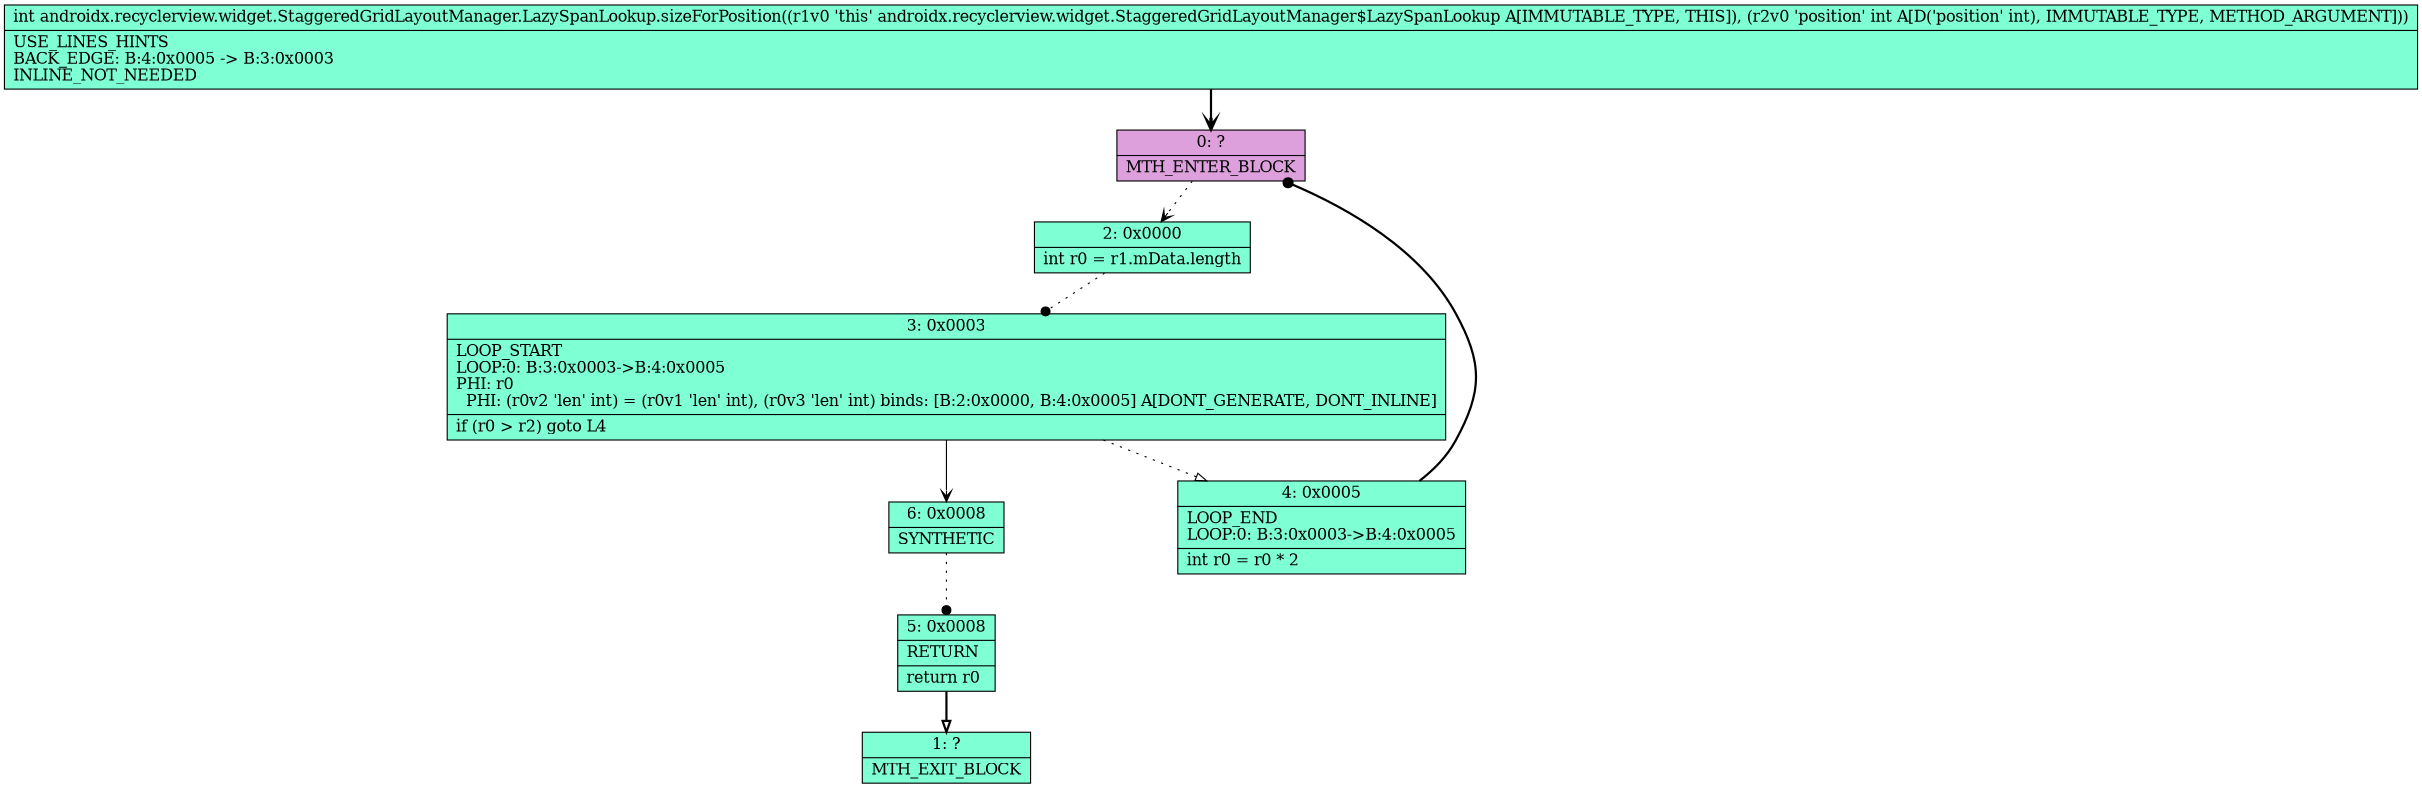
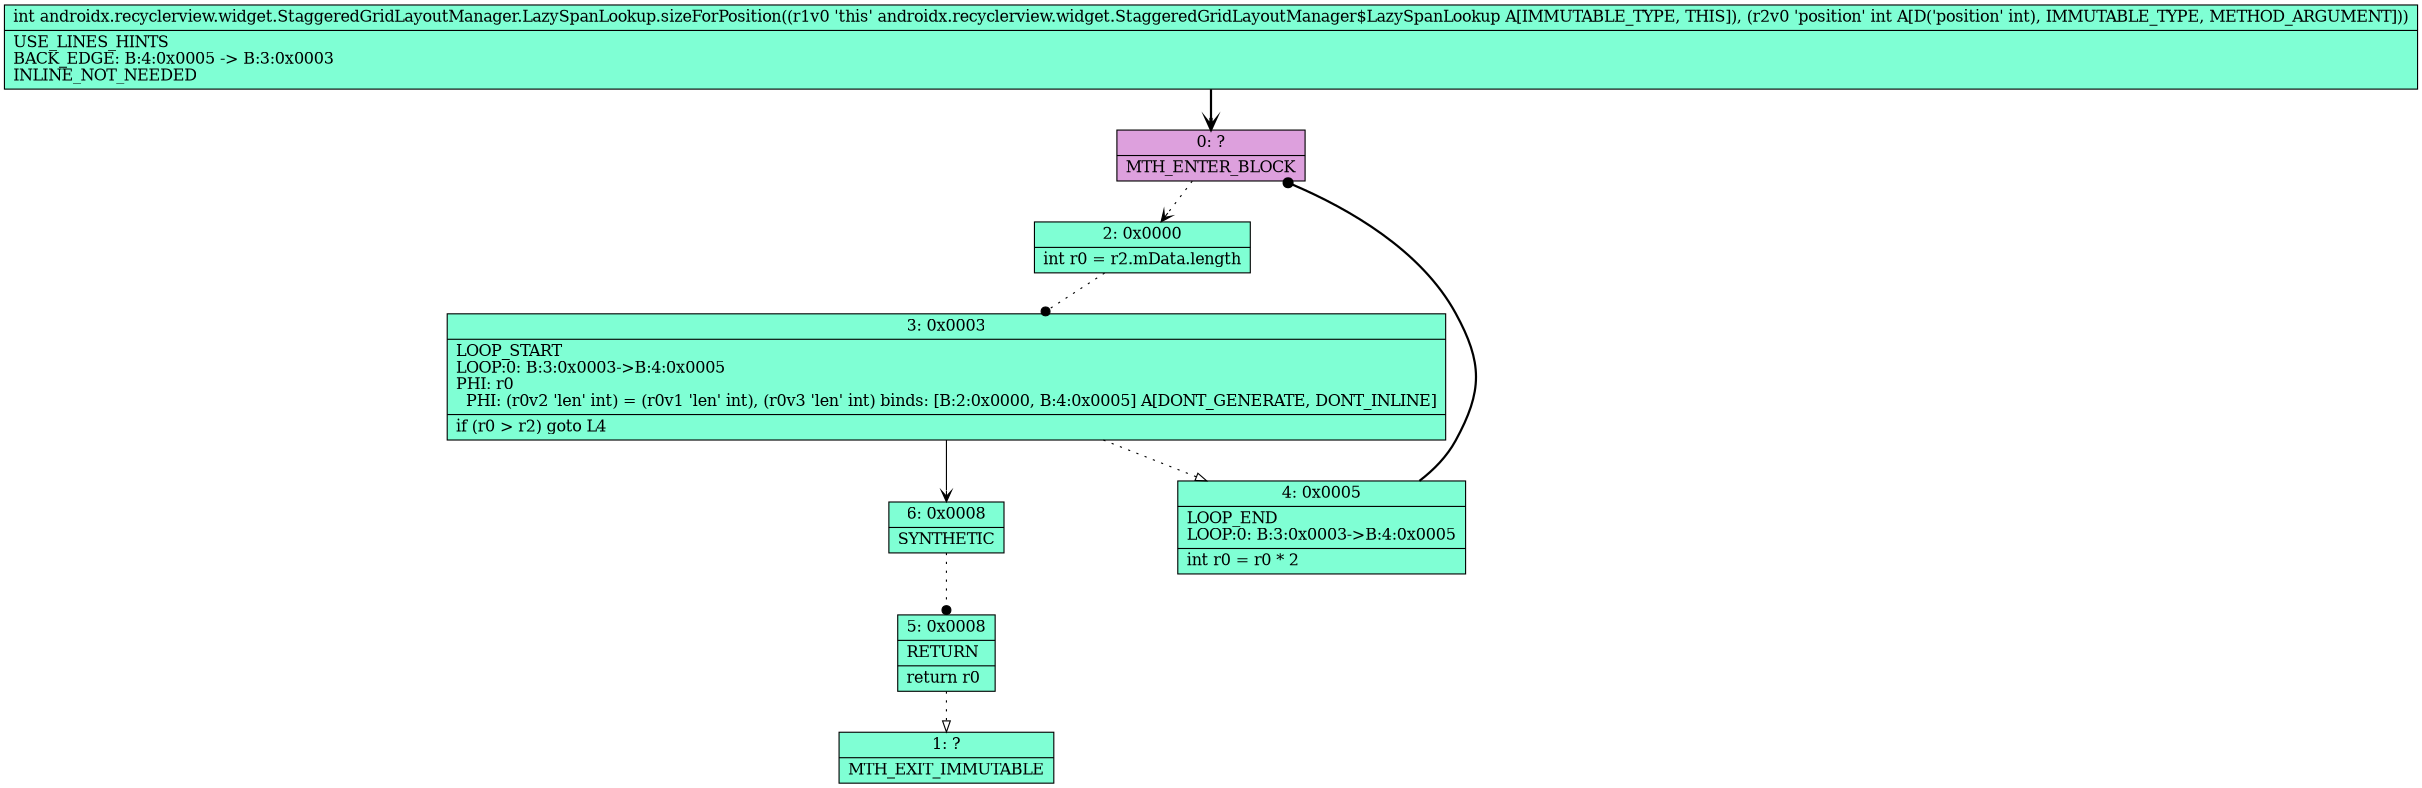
(1142, 260) -> (1142, 260)
(946, 706) -> (946, 706)
(946, 770) -> (946, 770)
